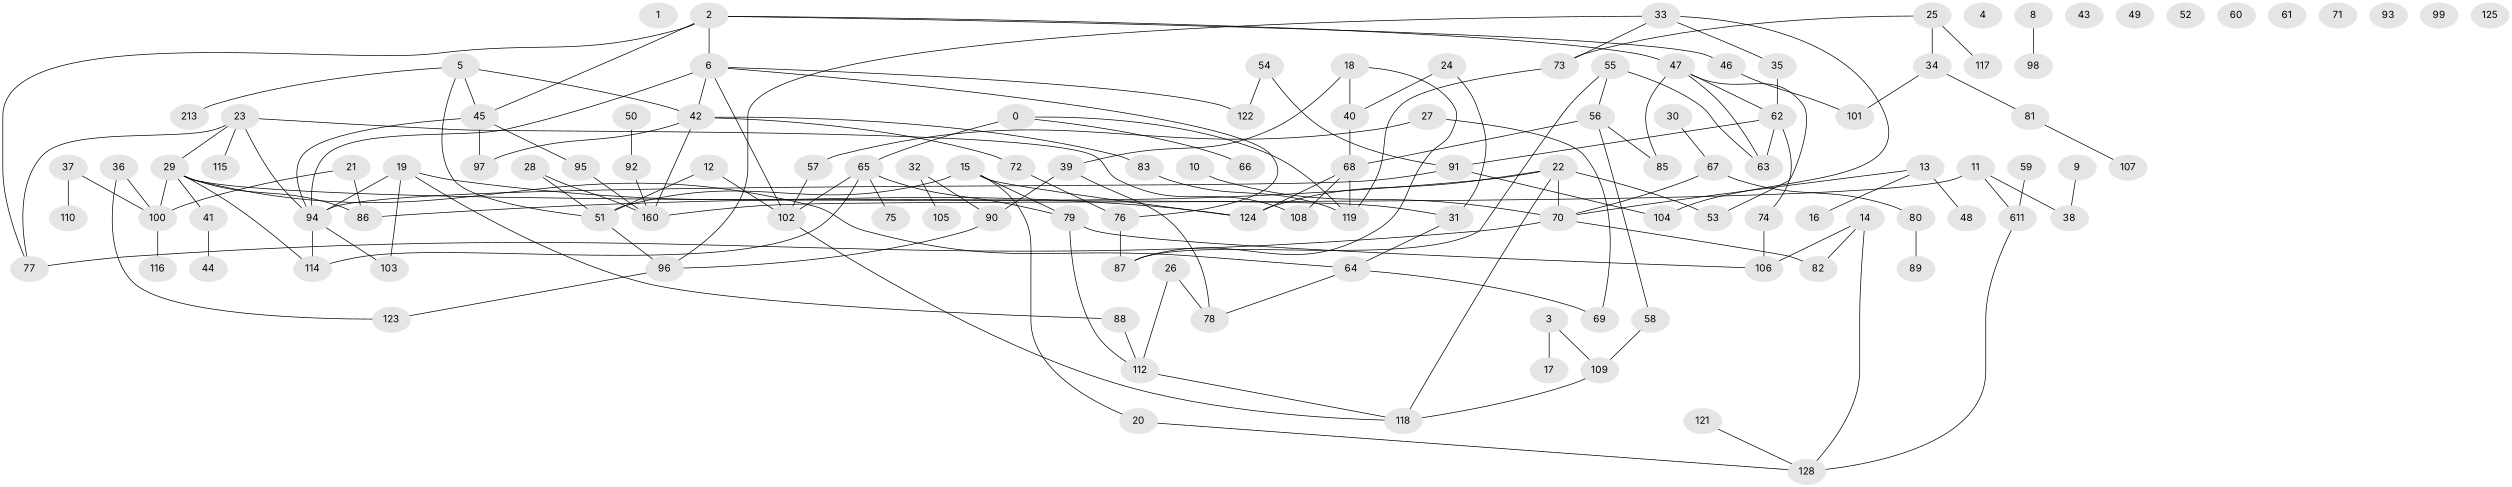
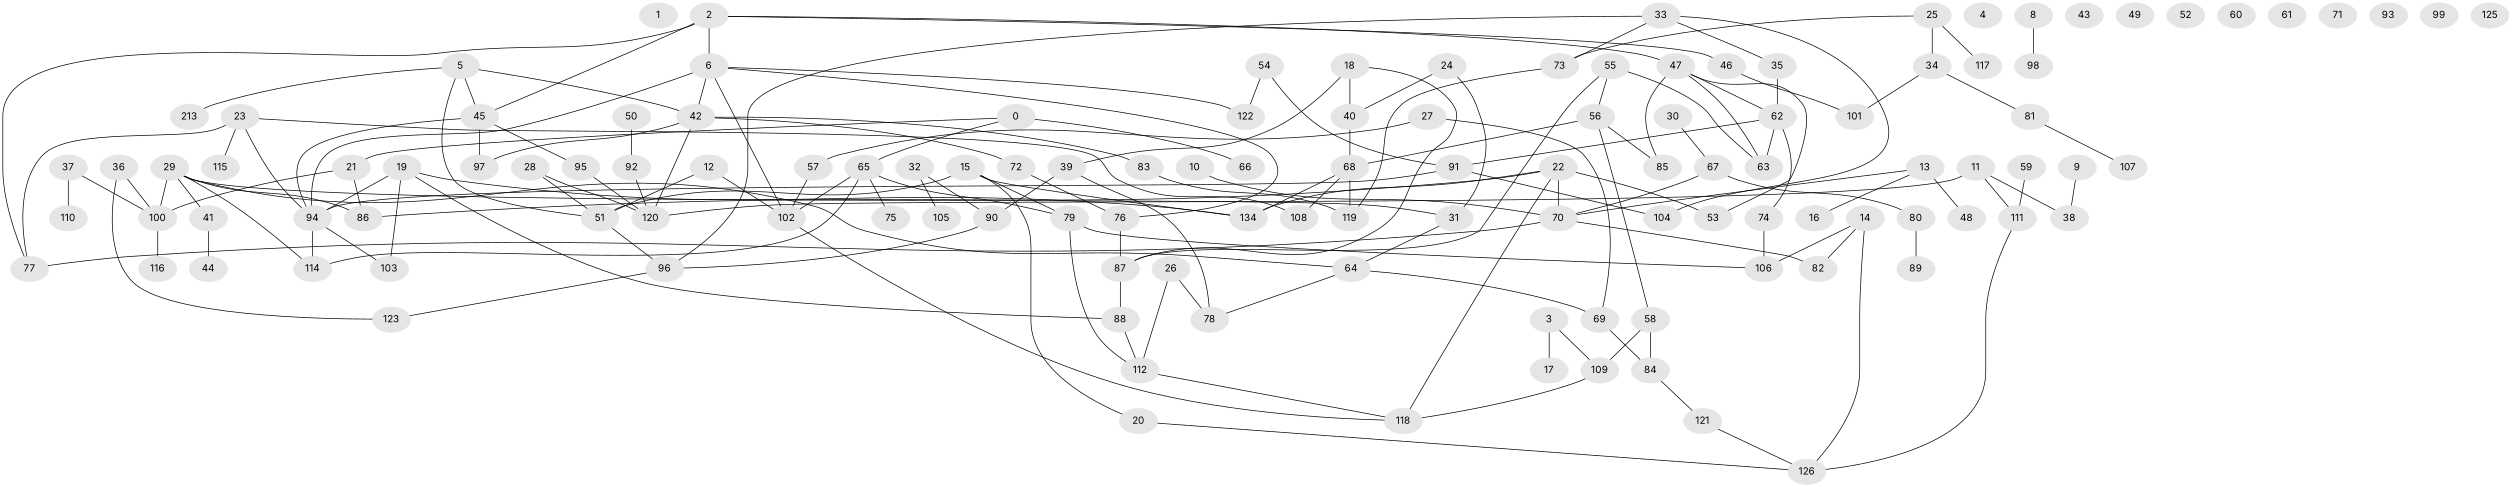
(1198, 132) -> (760, 128)
(205, 142) -> none
(651, 218) -> (651, 218)
(1248, 218) -> (1248, 218)
(2017, 218) -> (2017, 218)
none -> (1120, 294)
none -> (1651, 370)
(1807, 472) -> (1807, 472)
